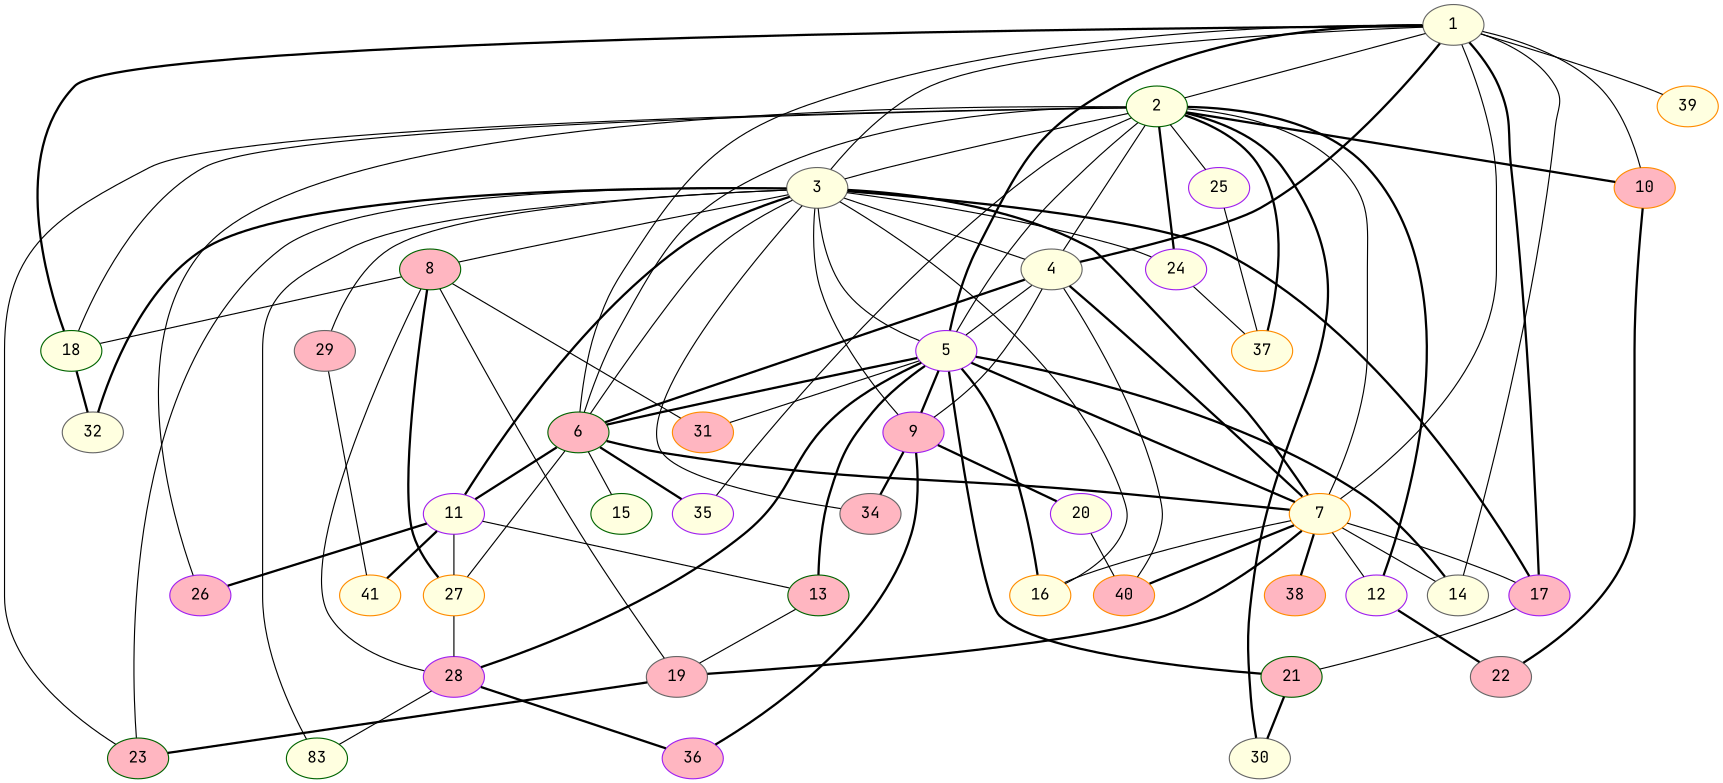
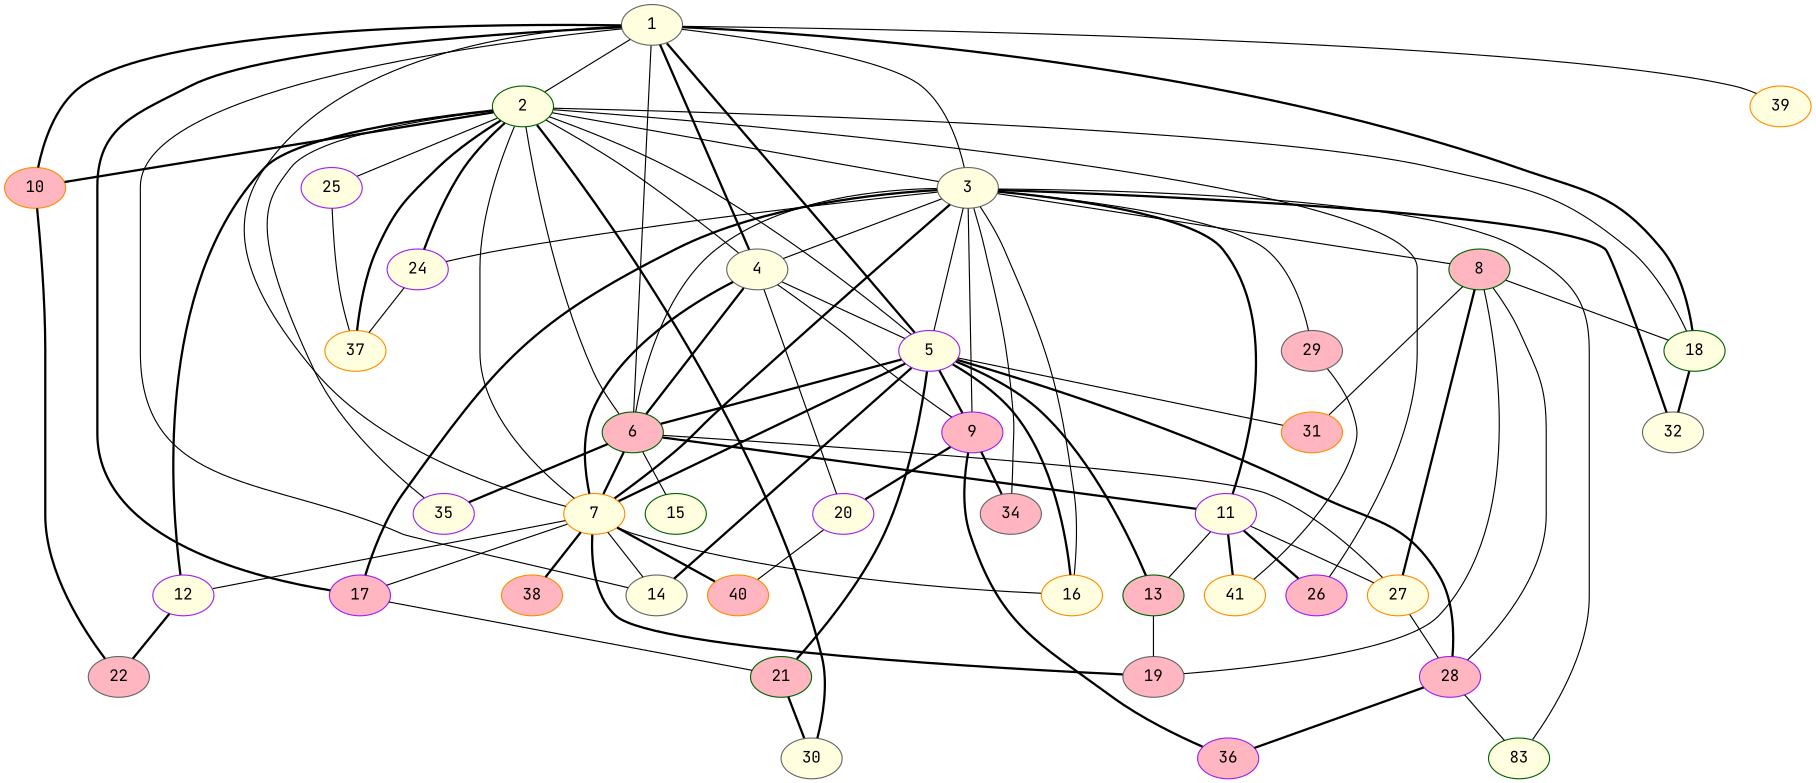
(1584, 74) -> (301, 35)
(1135, 421) -> (802, 397)
(138, 758) -> none
